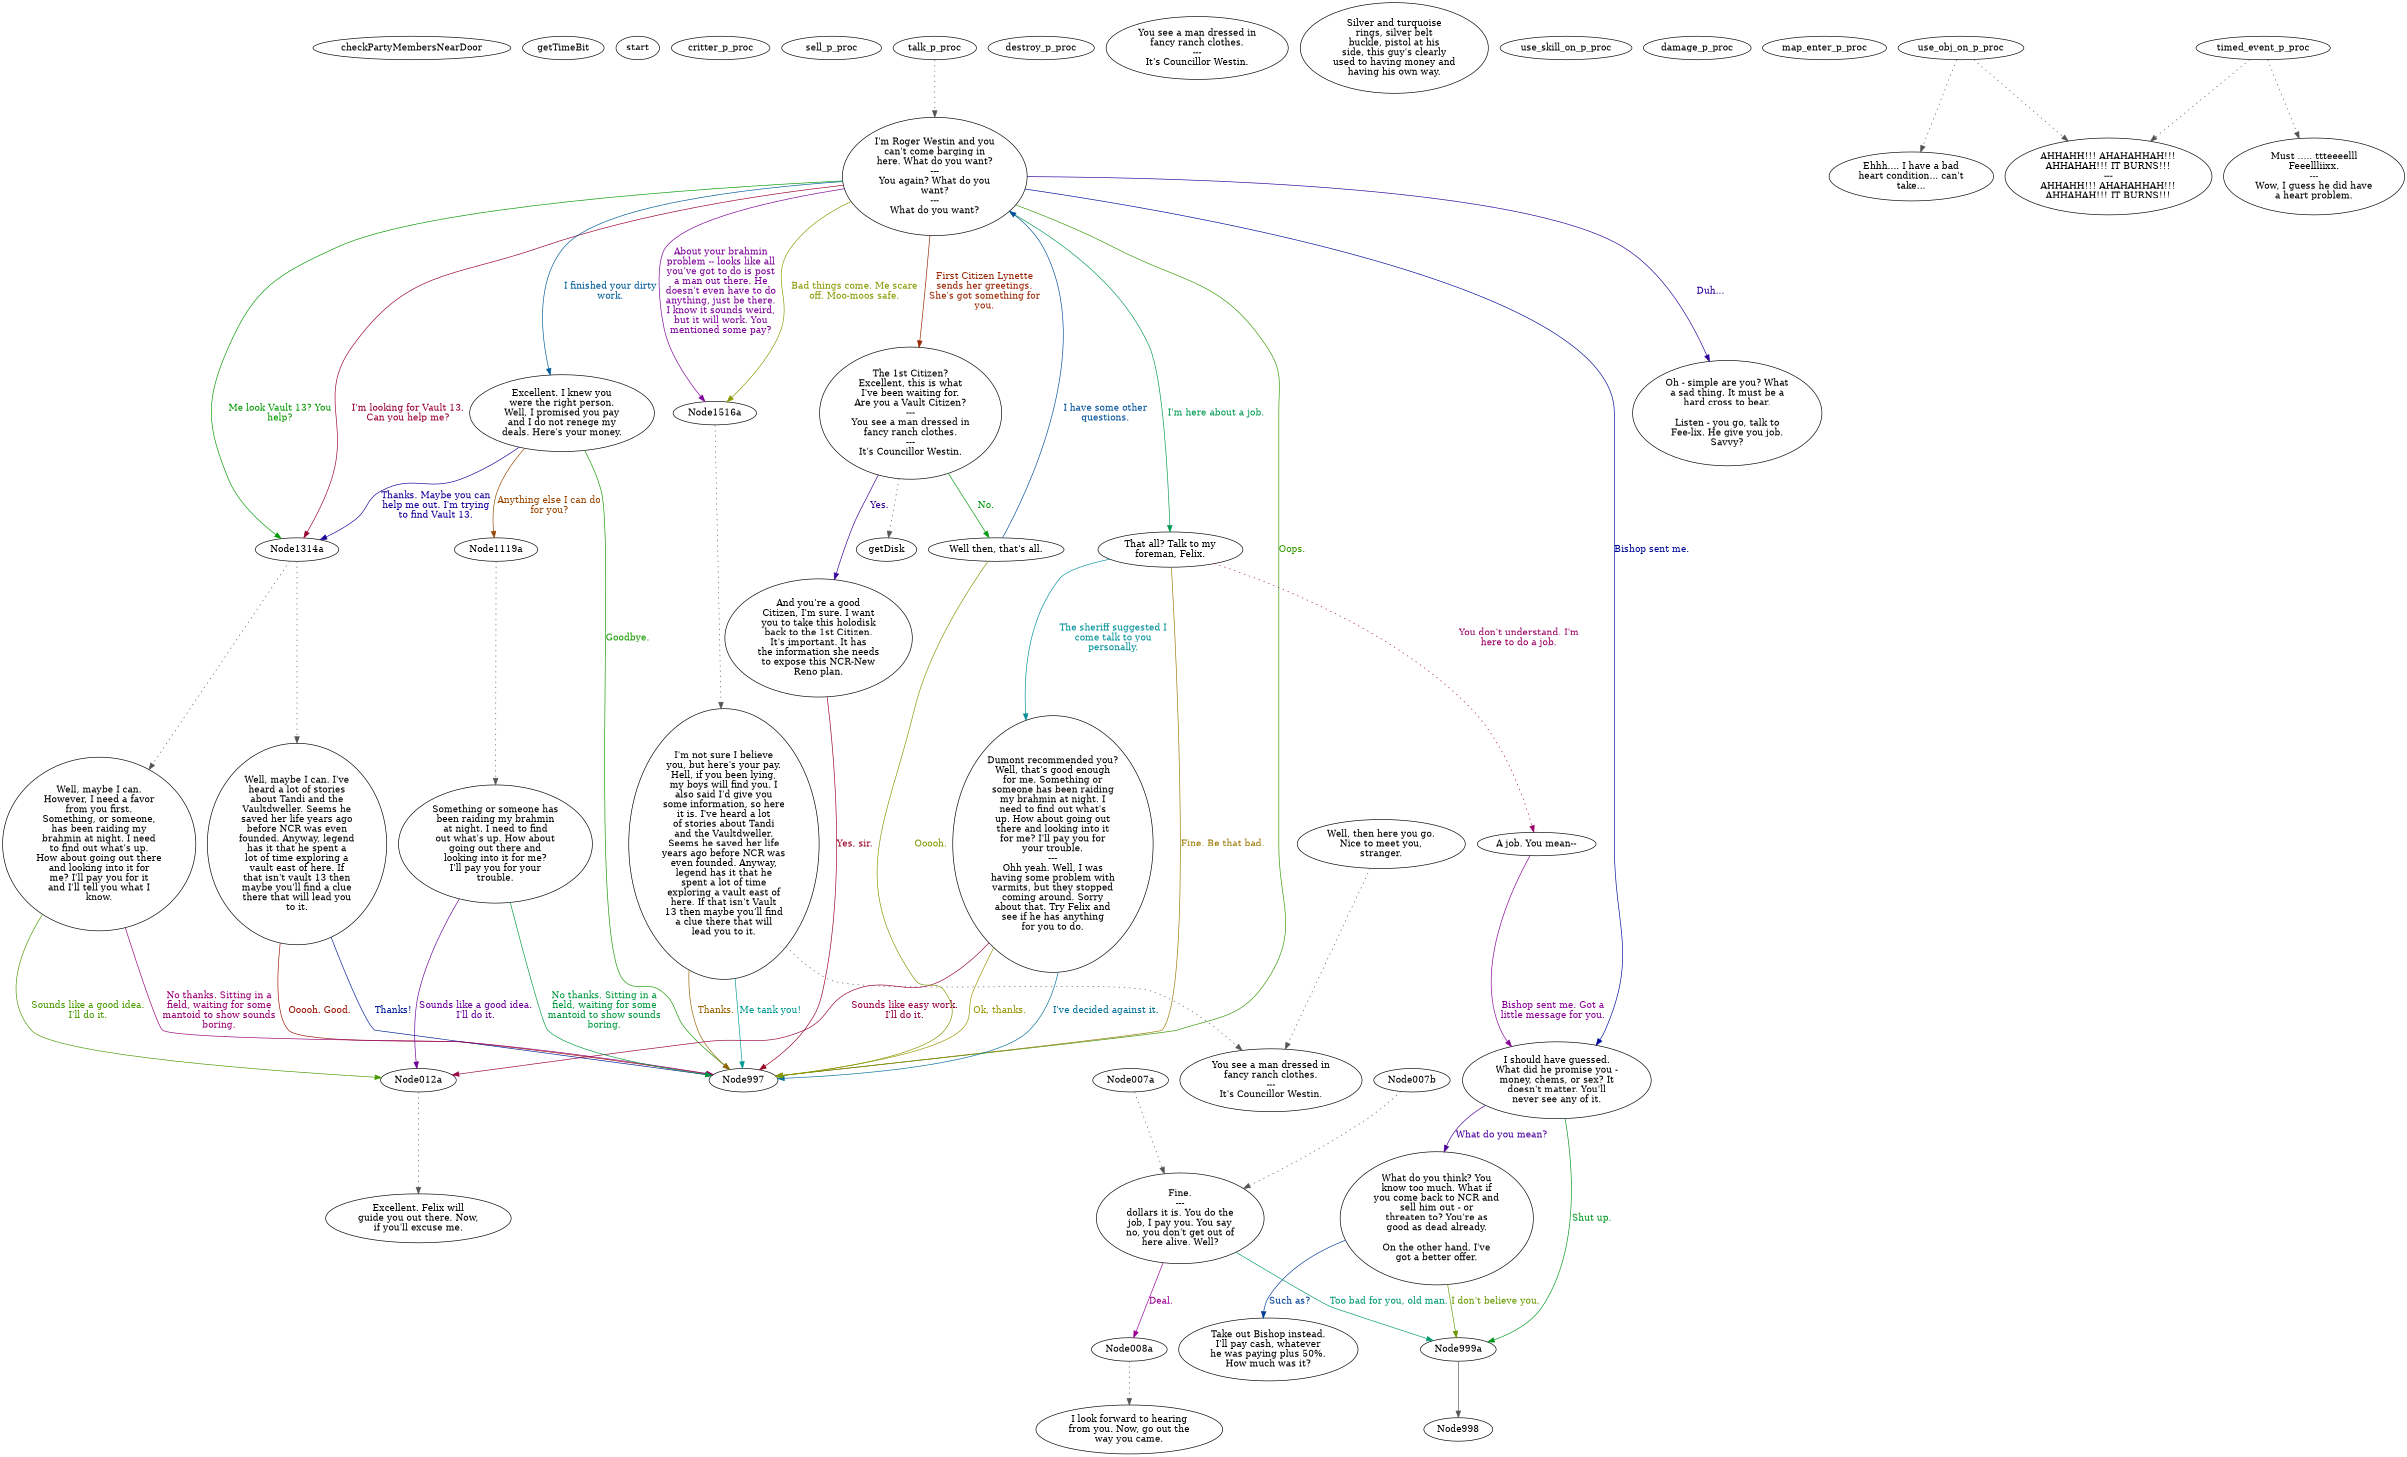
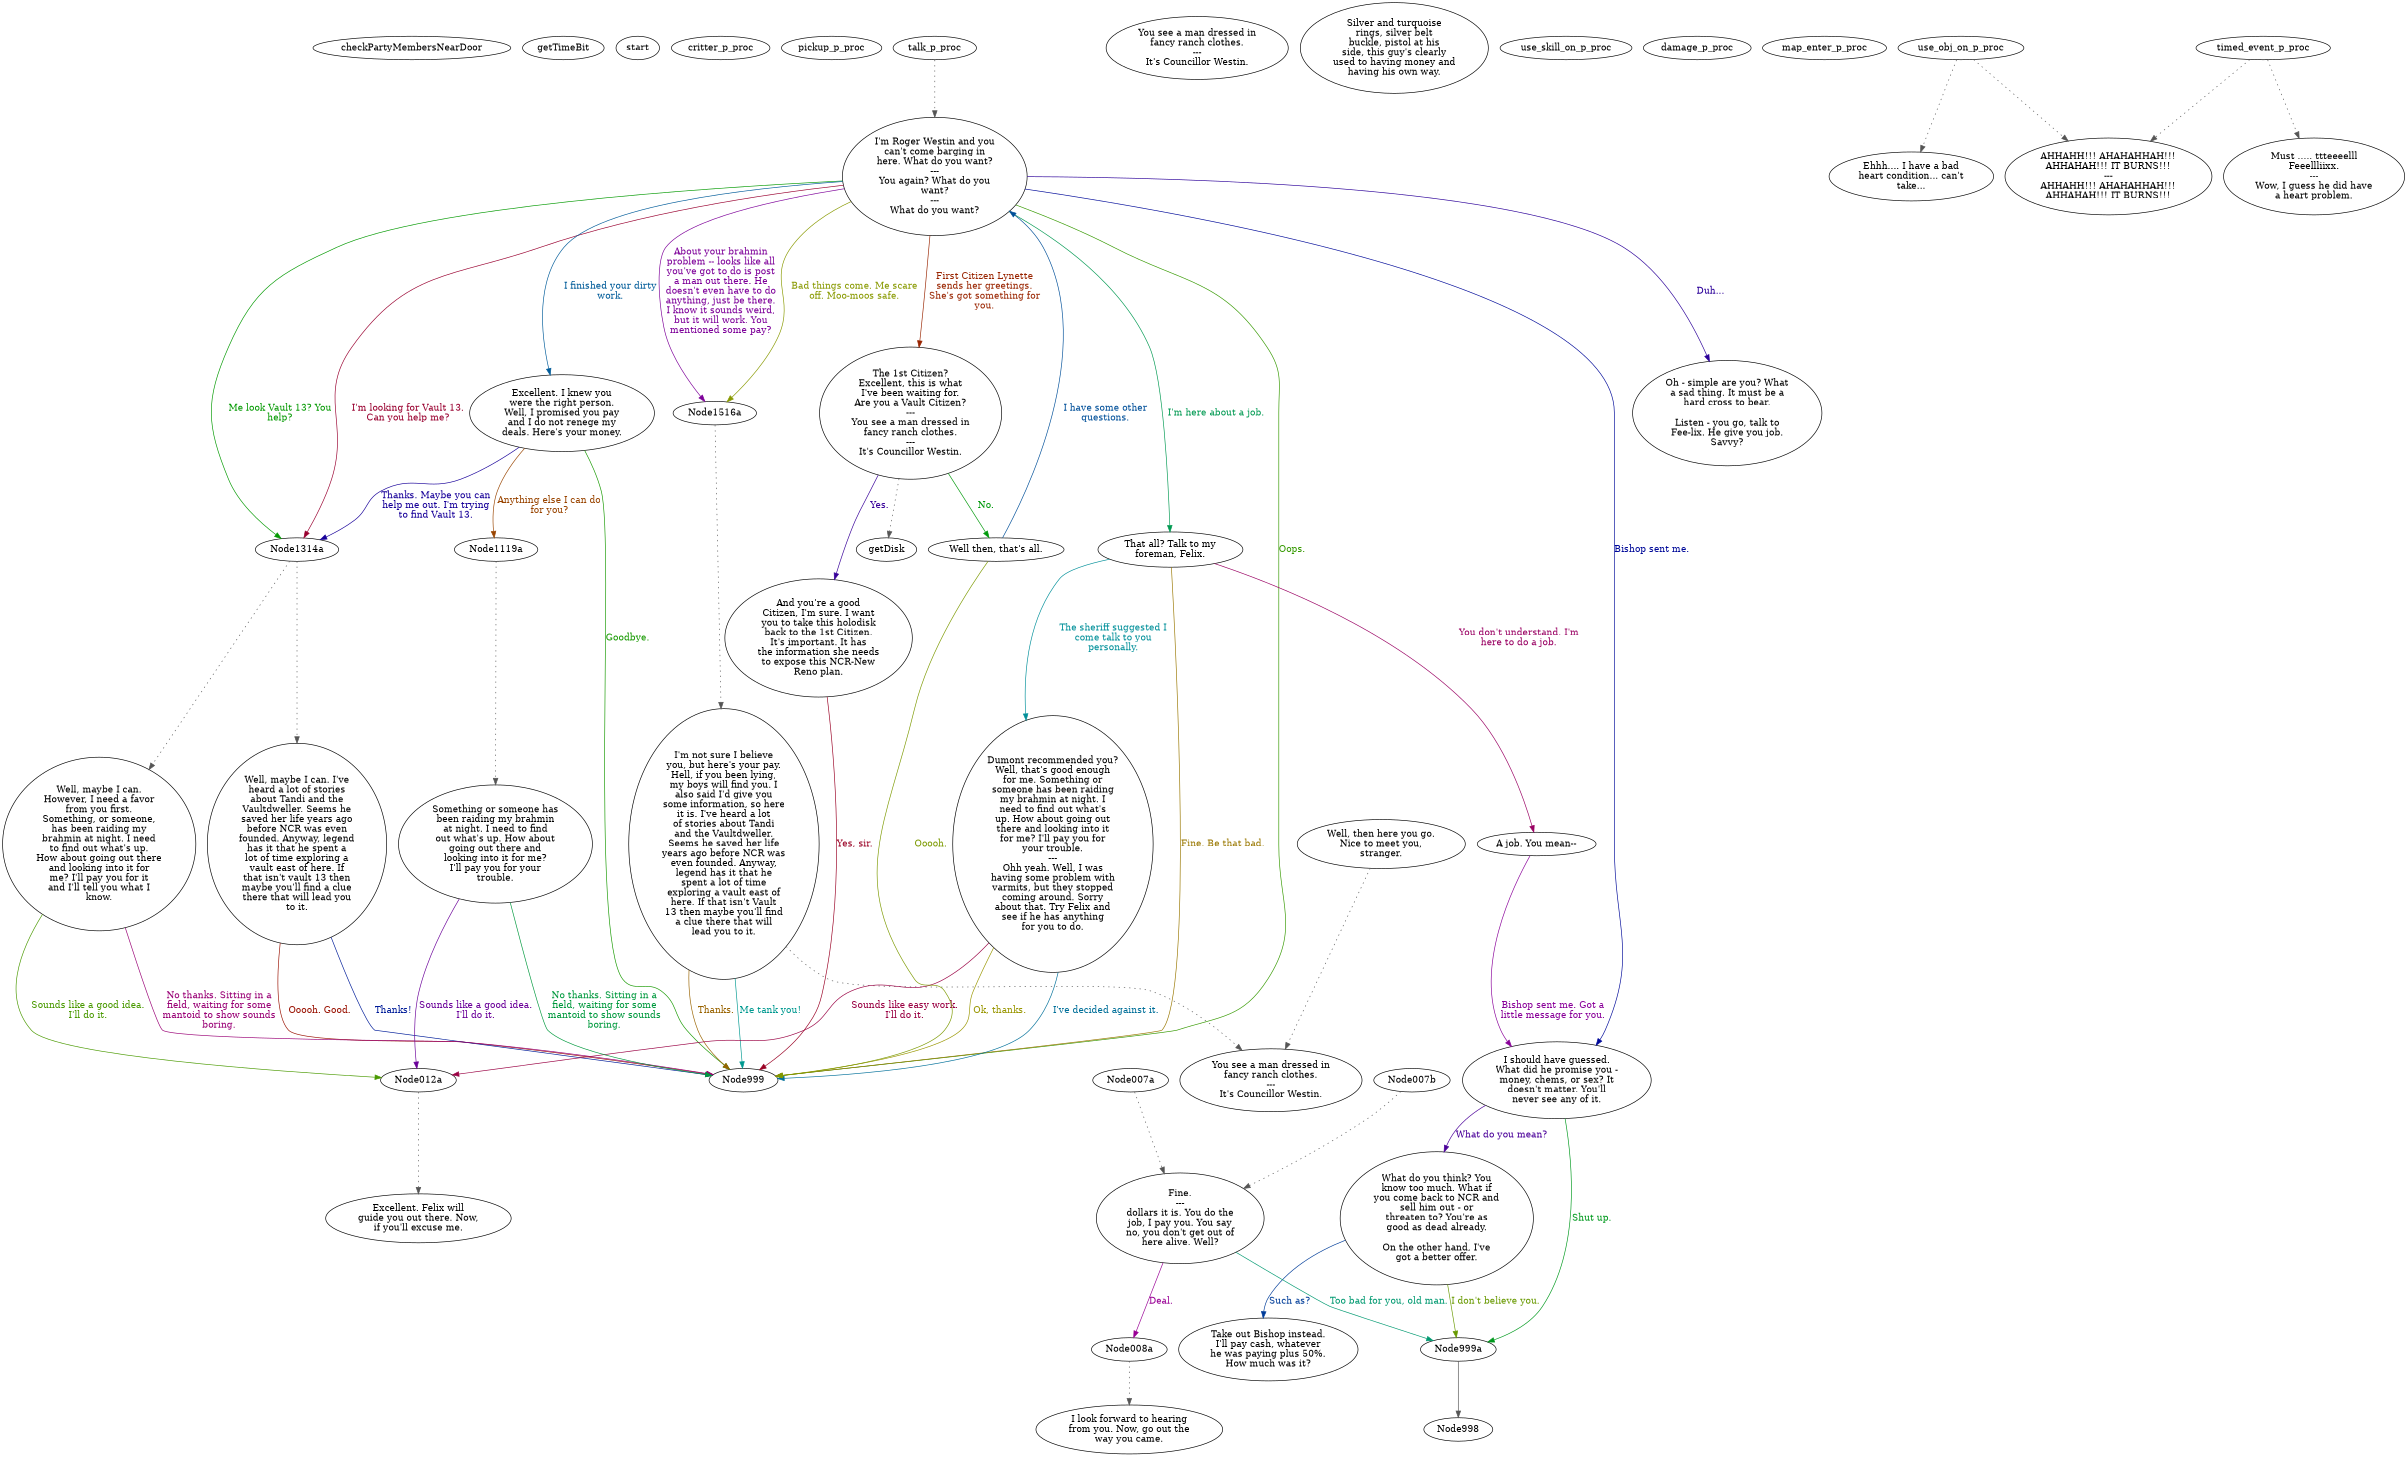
(832, 48) -> (832, 48)
(1041, 48) -> none
(1408, 656) -> (1408, 656)
(744, 1080) -> (744, 1080)
